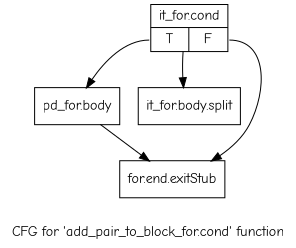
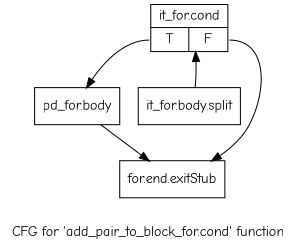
(183, 65) -> (196, 75)
